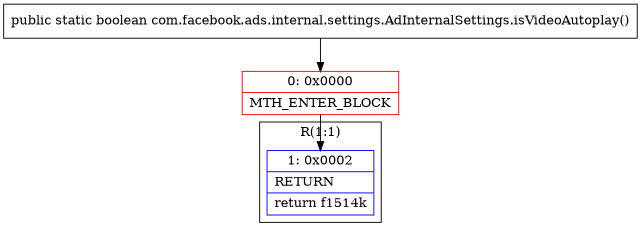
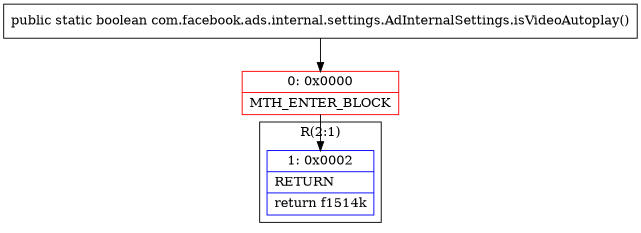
(320, 133) -> (320, 133)
